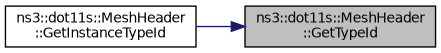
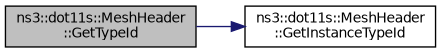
(214, 27) -> (214, 27)
